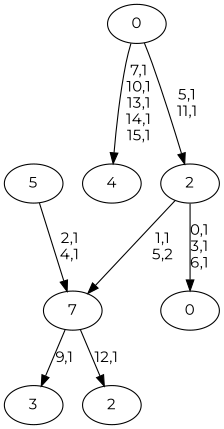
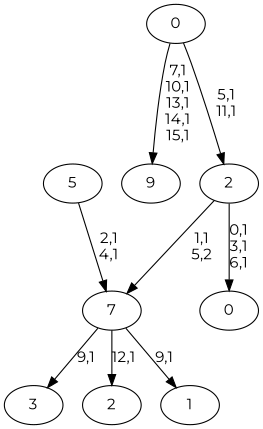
(112, 184) -> (151, 184)
none -> (190, 405)
